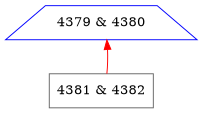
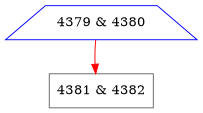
(108, 62) -> (95, 52)
